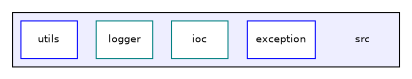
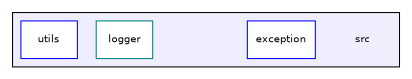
(200, 40) -> none
